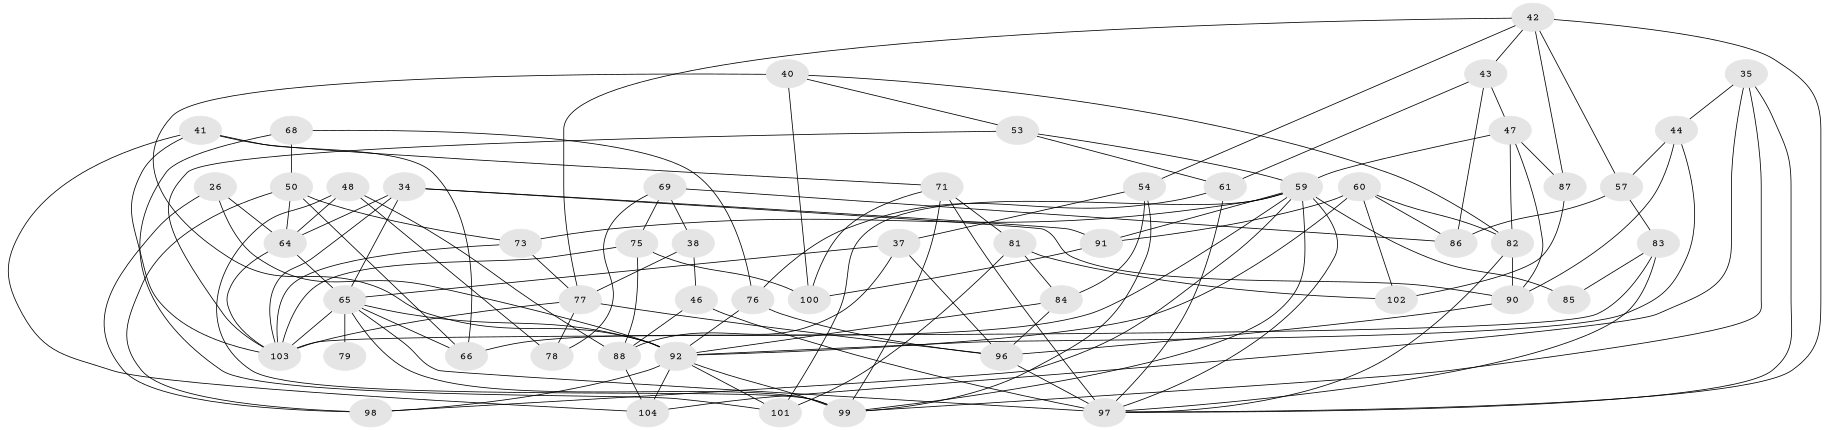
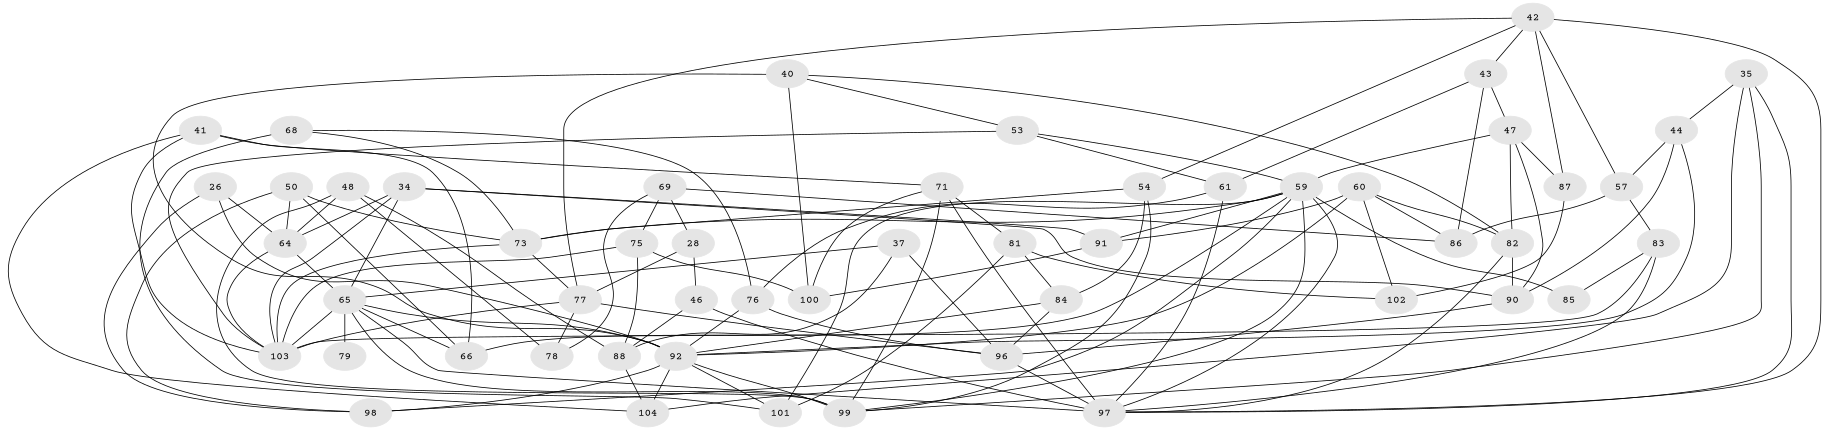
(291, 161) -> (442, 164)
(1022, 215) -> (861, 209)
(693, 243) -> (693, 243)
